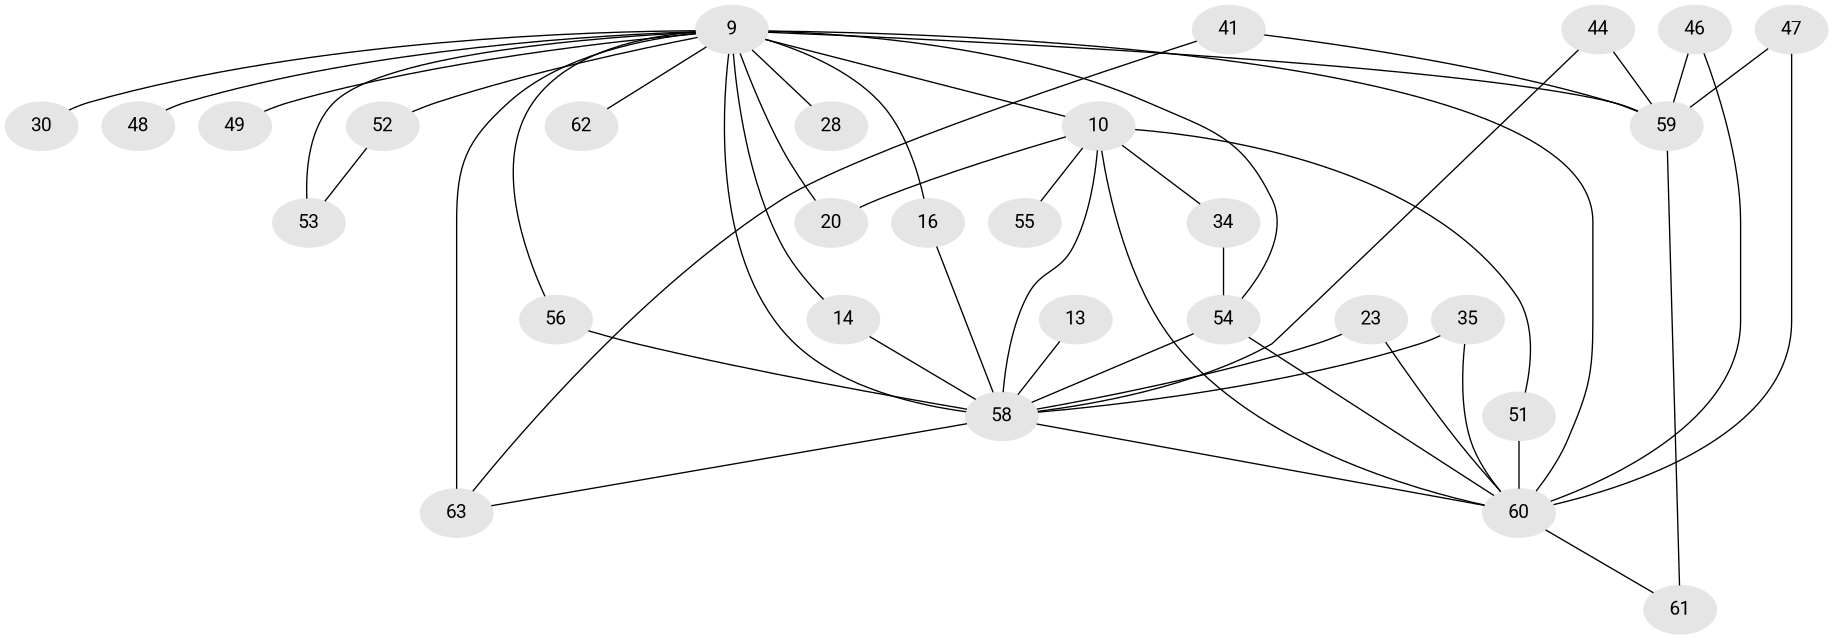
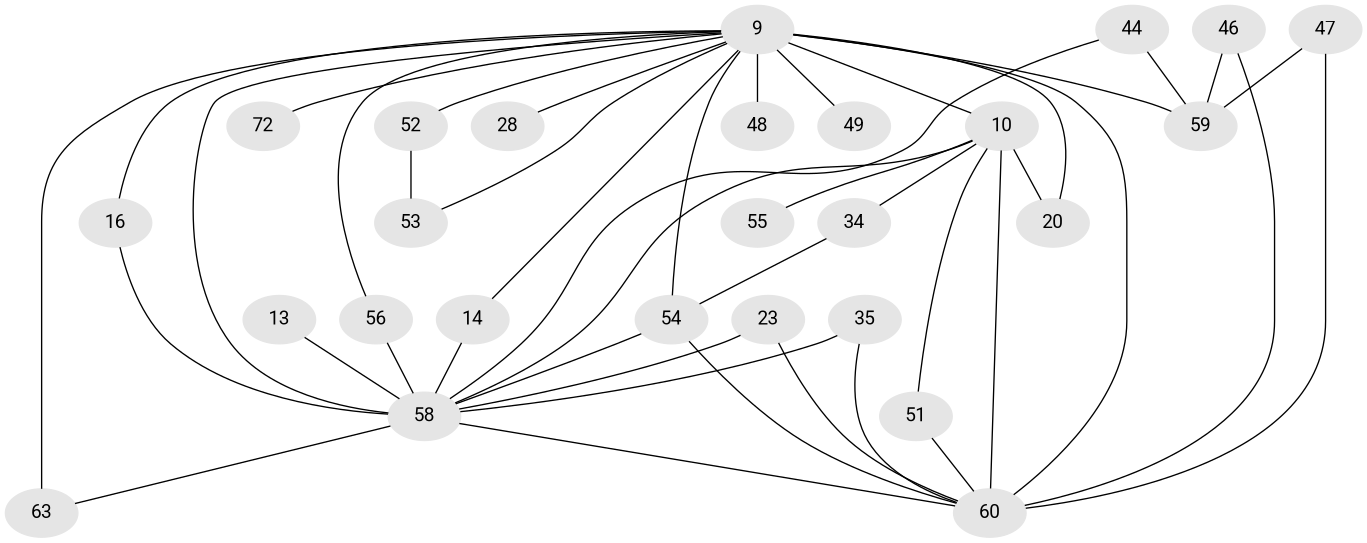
(1229, 30) -> none
(42, 126) -> none
(582, 126) -> (263, 126)
(1680, 610) -> none
